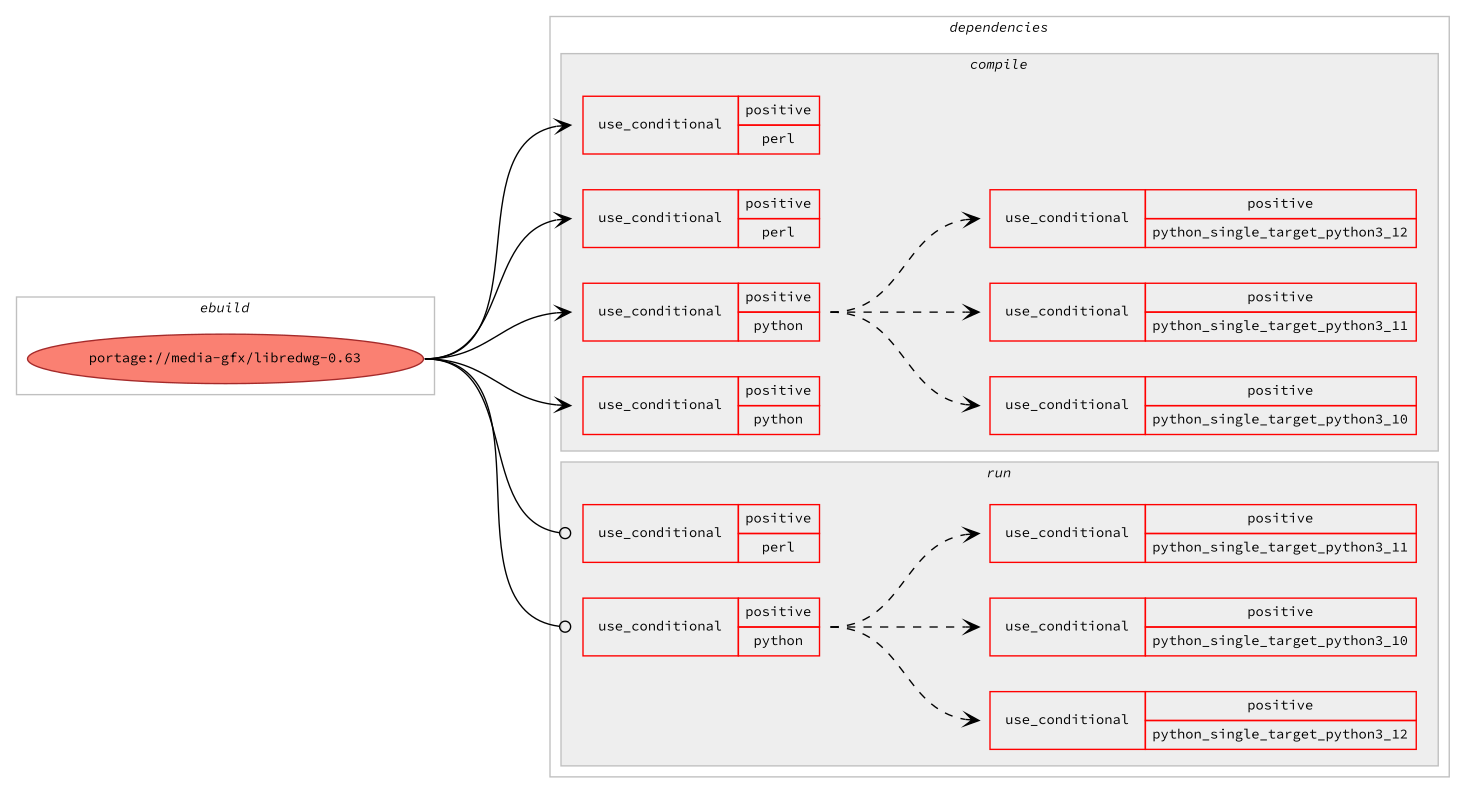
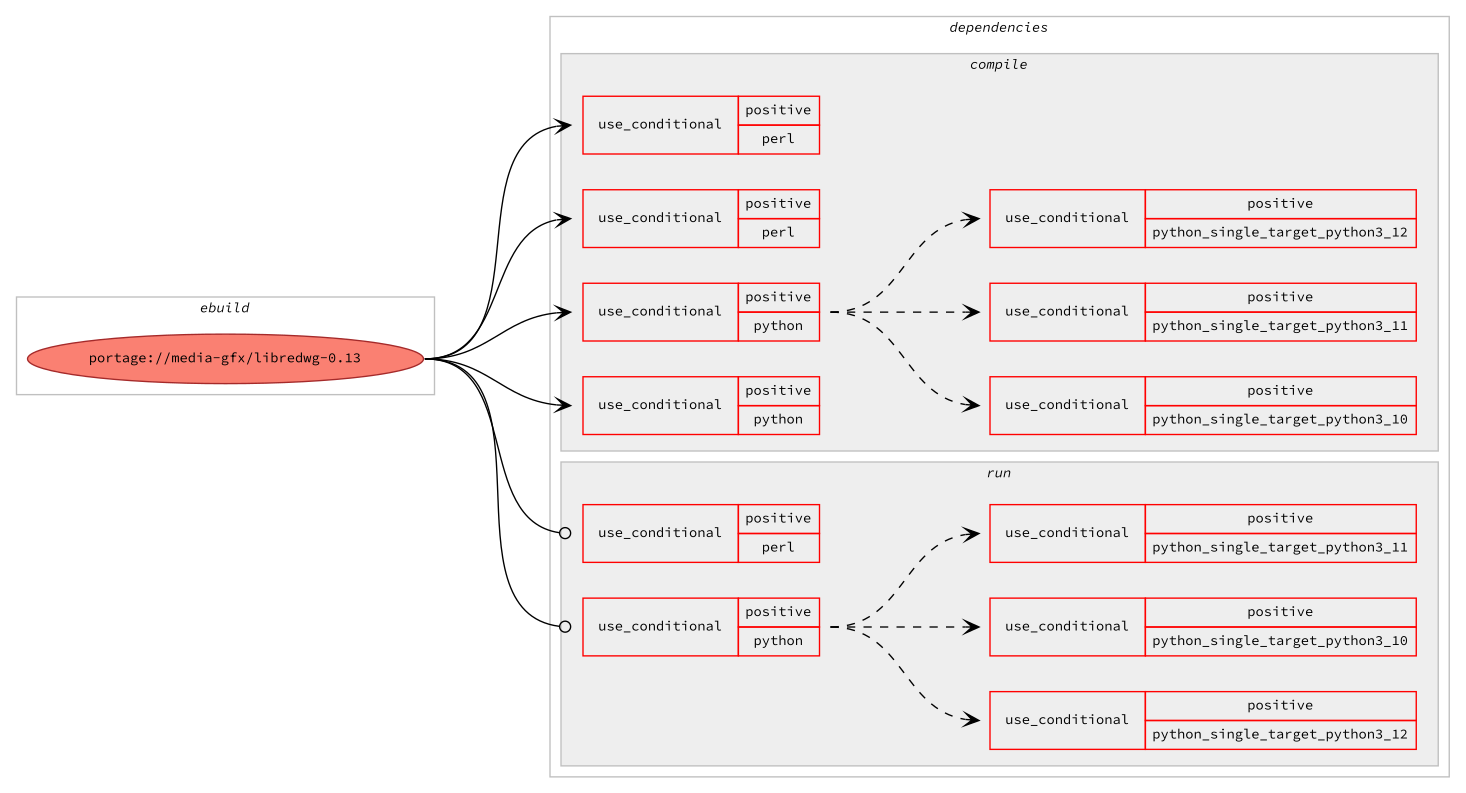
(226, 359) -> (226, 359)
